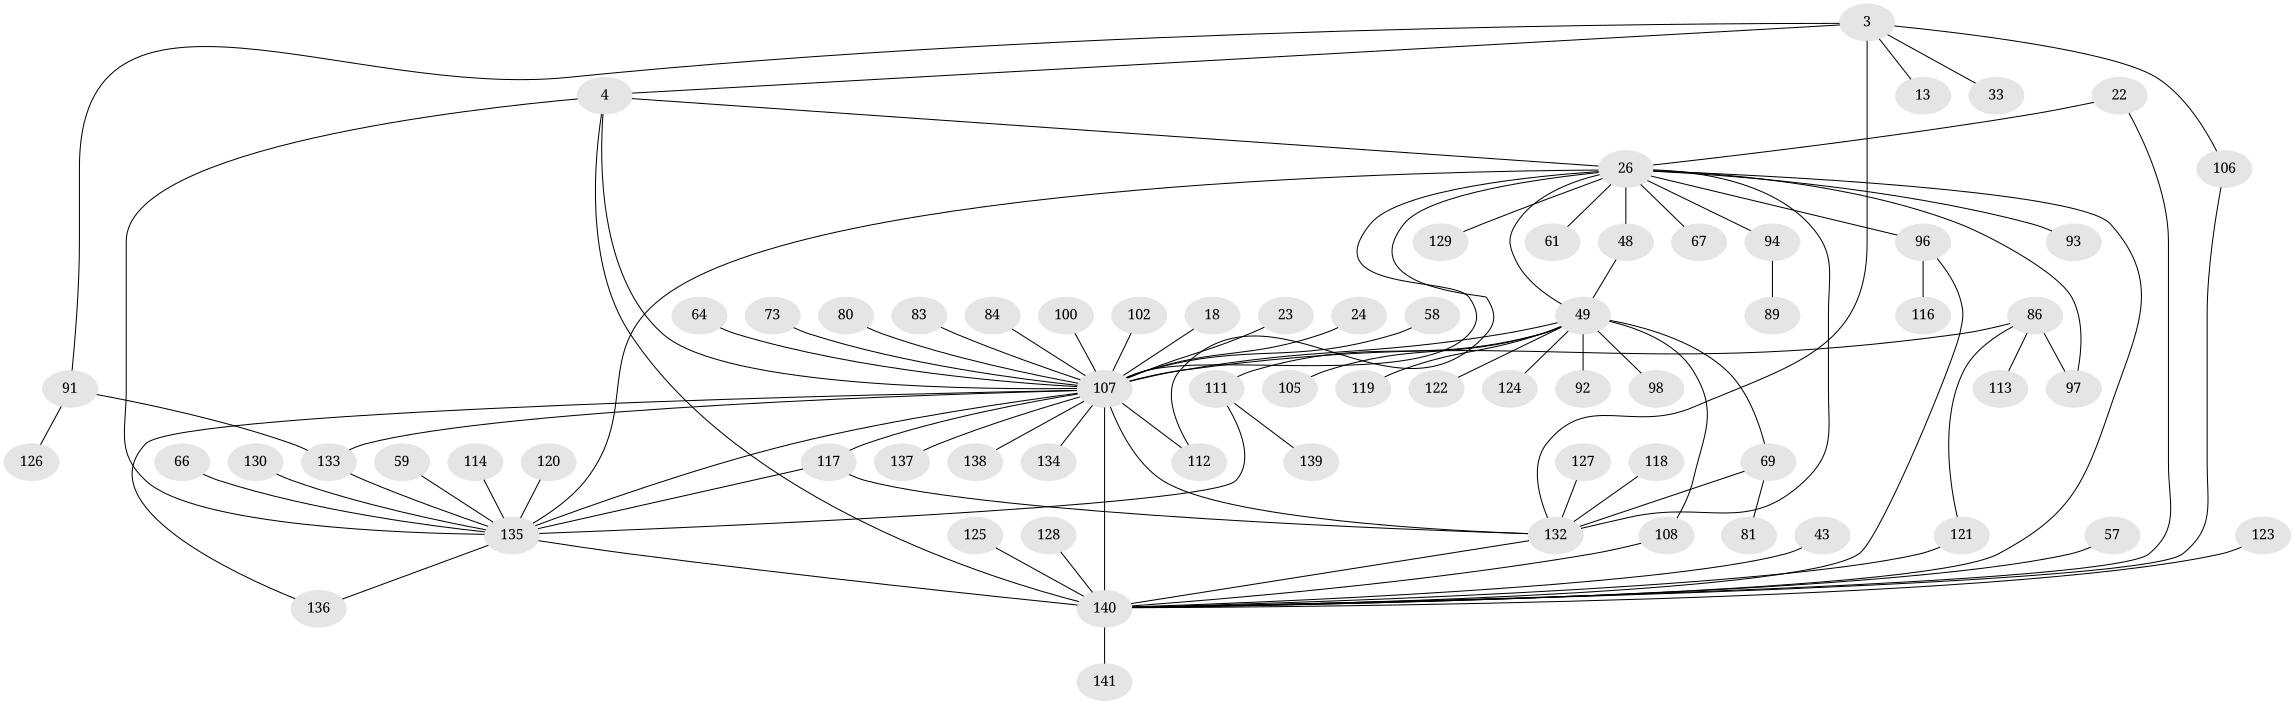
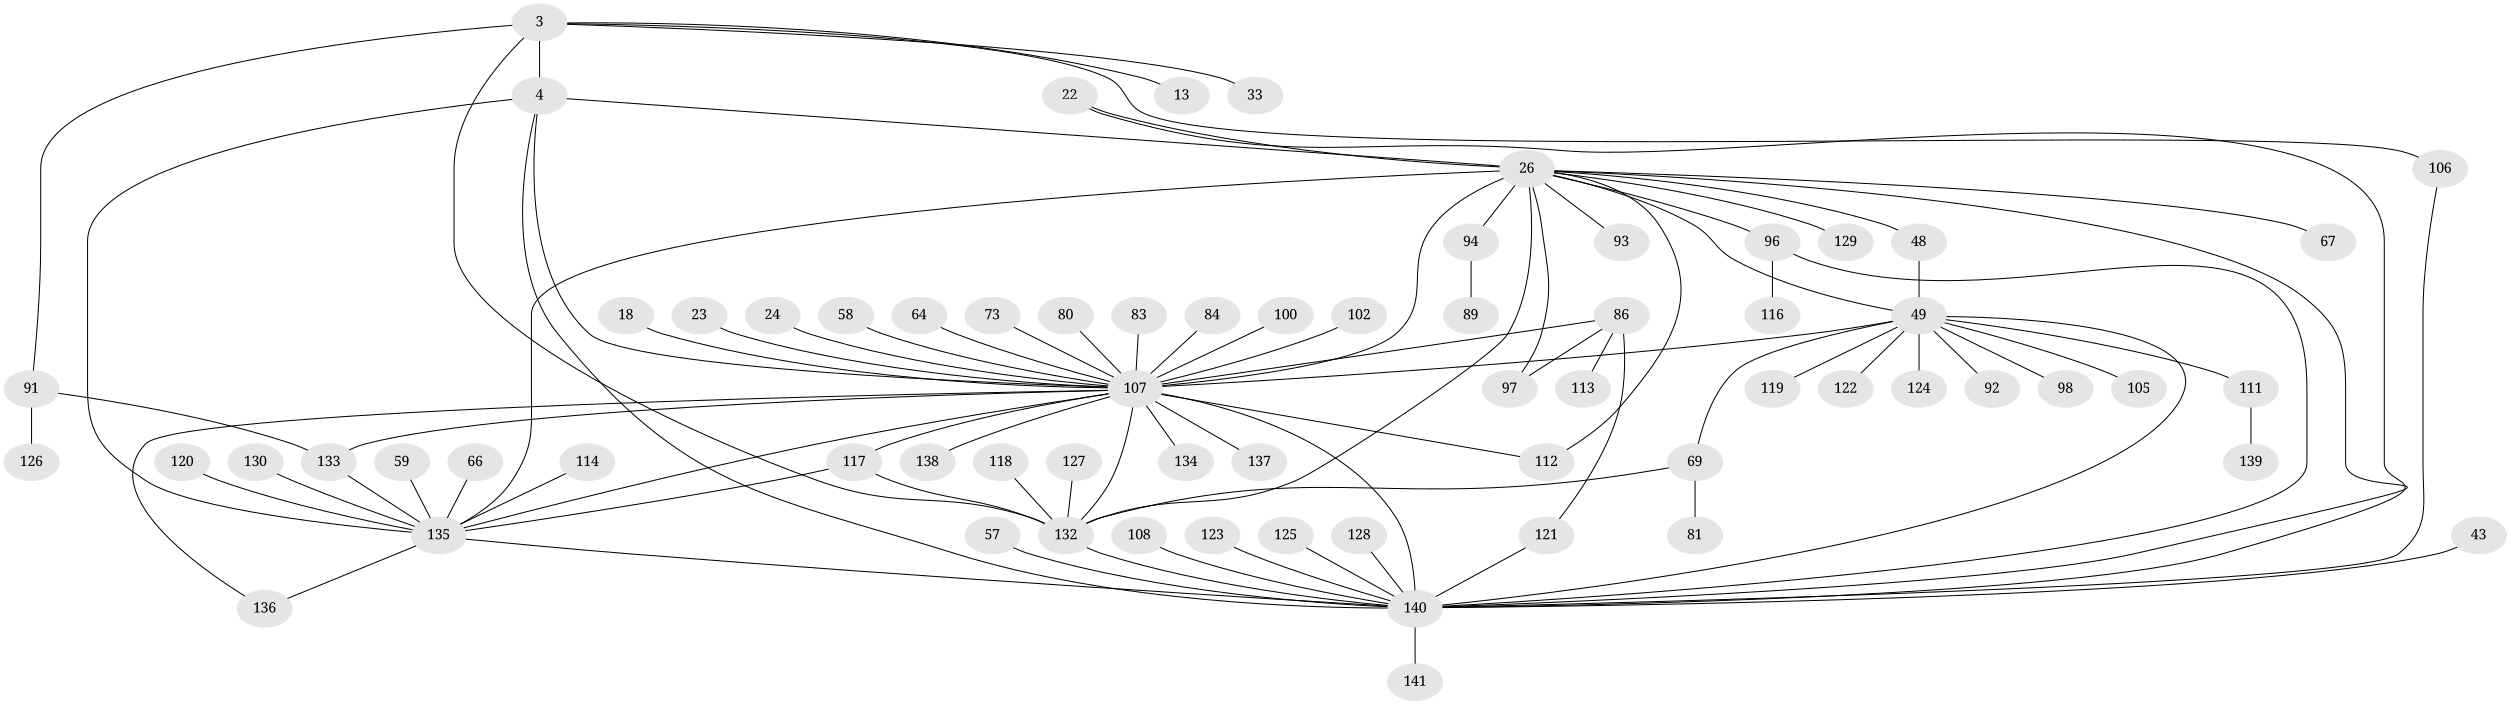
(1553, 242) -> none
(1703, 390) -> (1962, 513)
(929, 515) -> none
